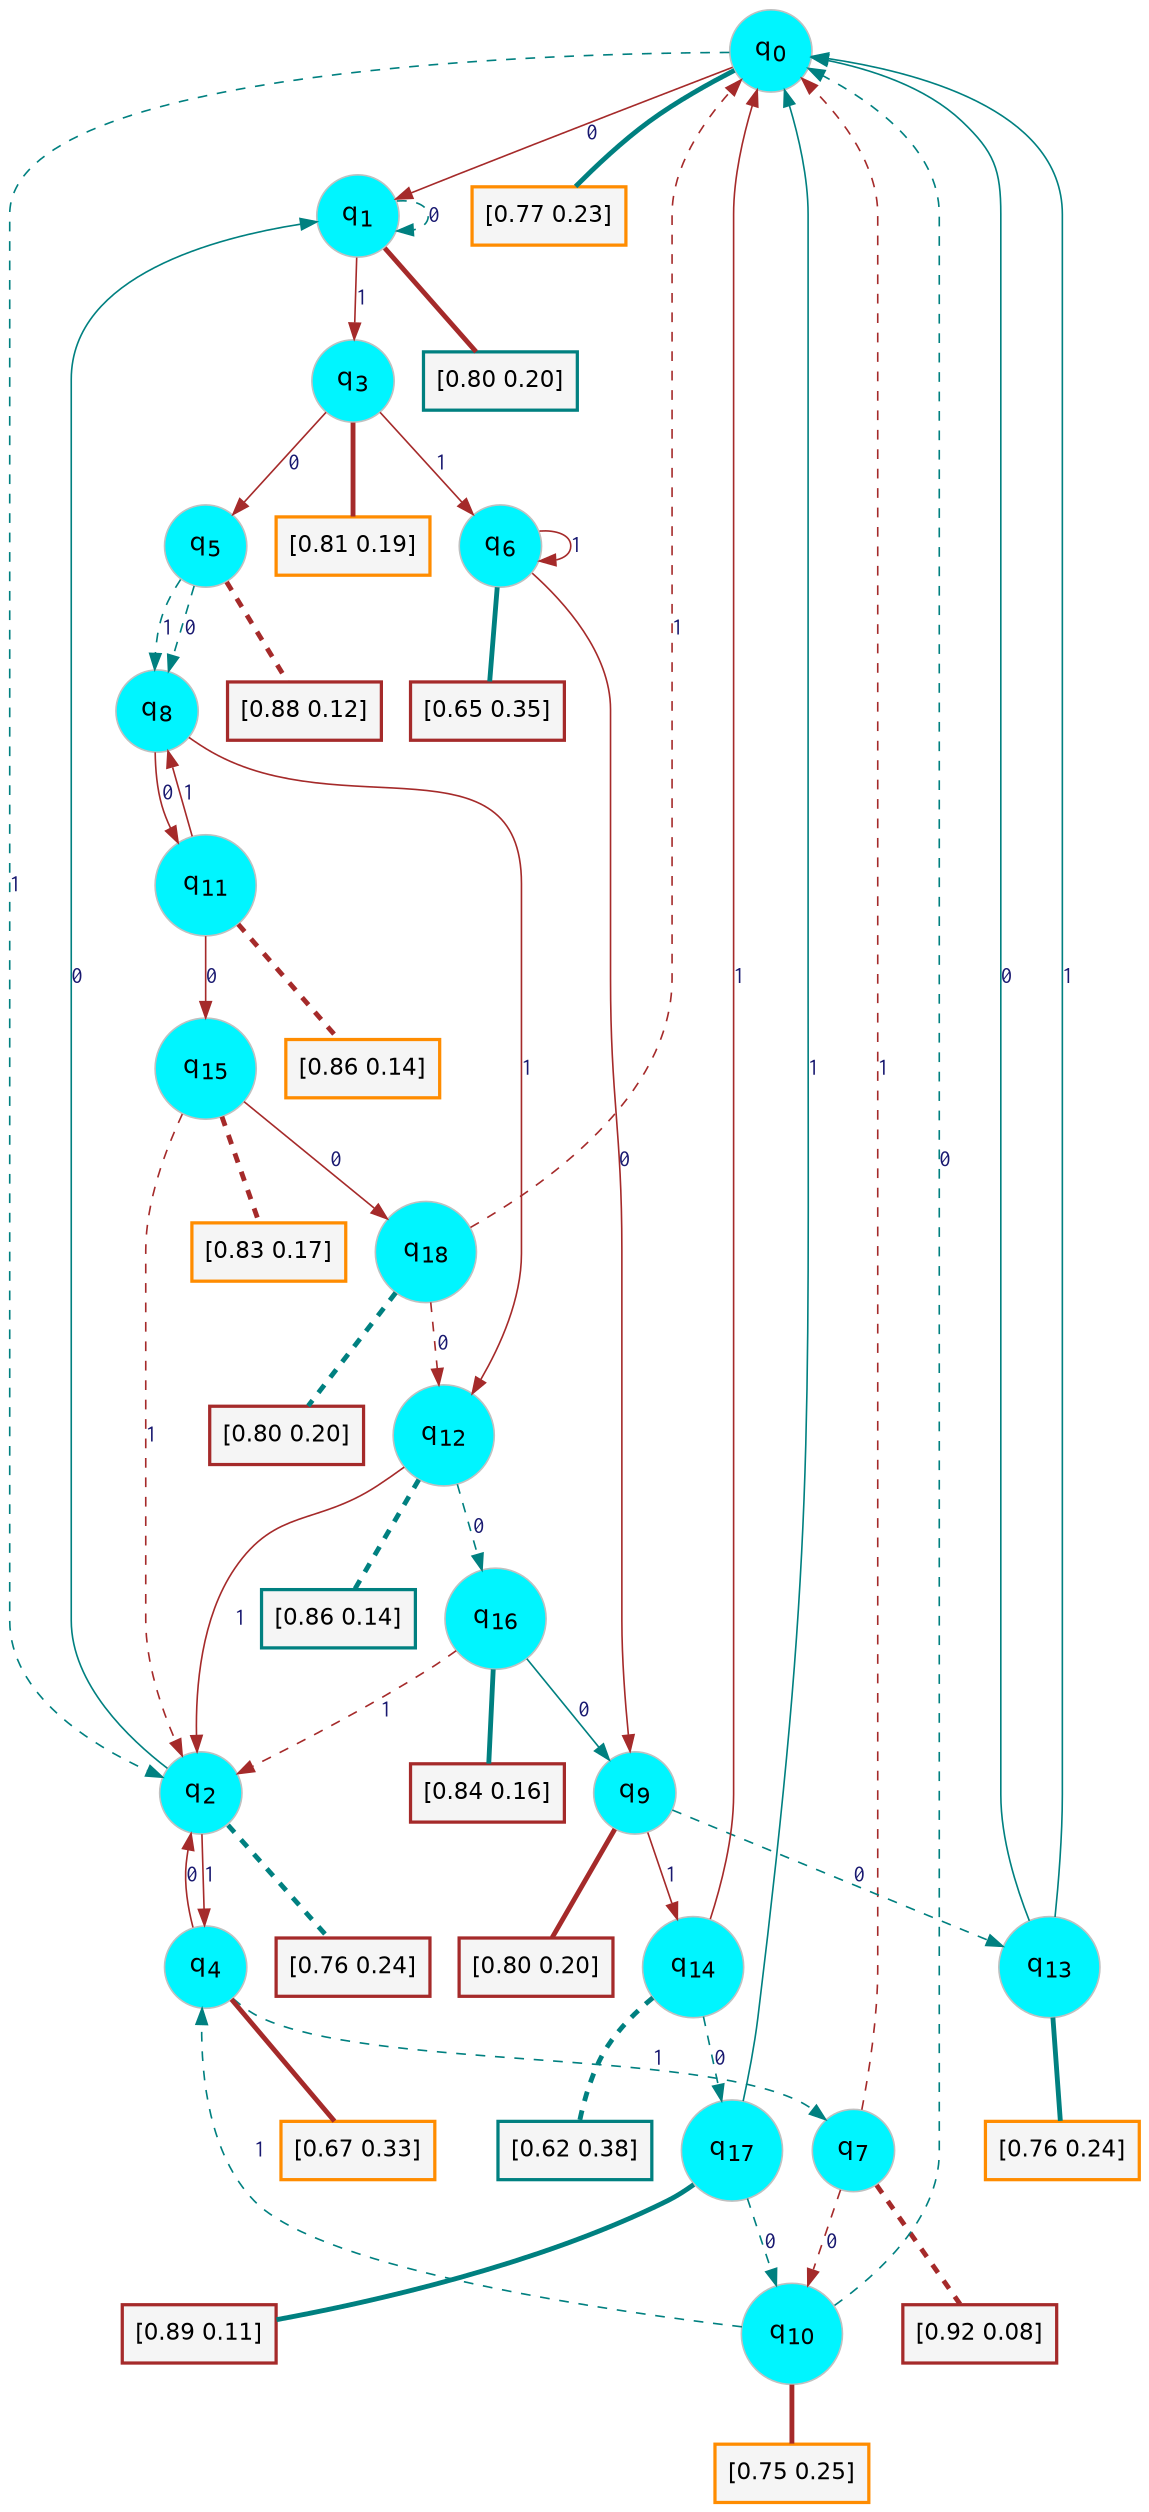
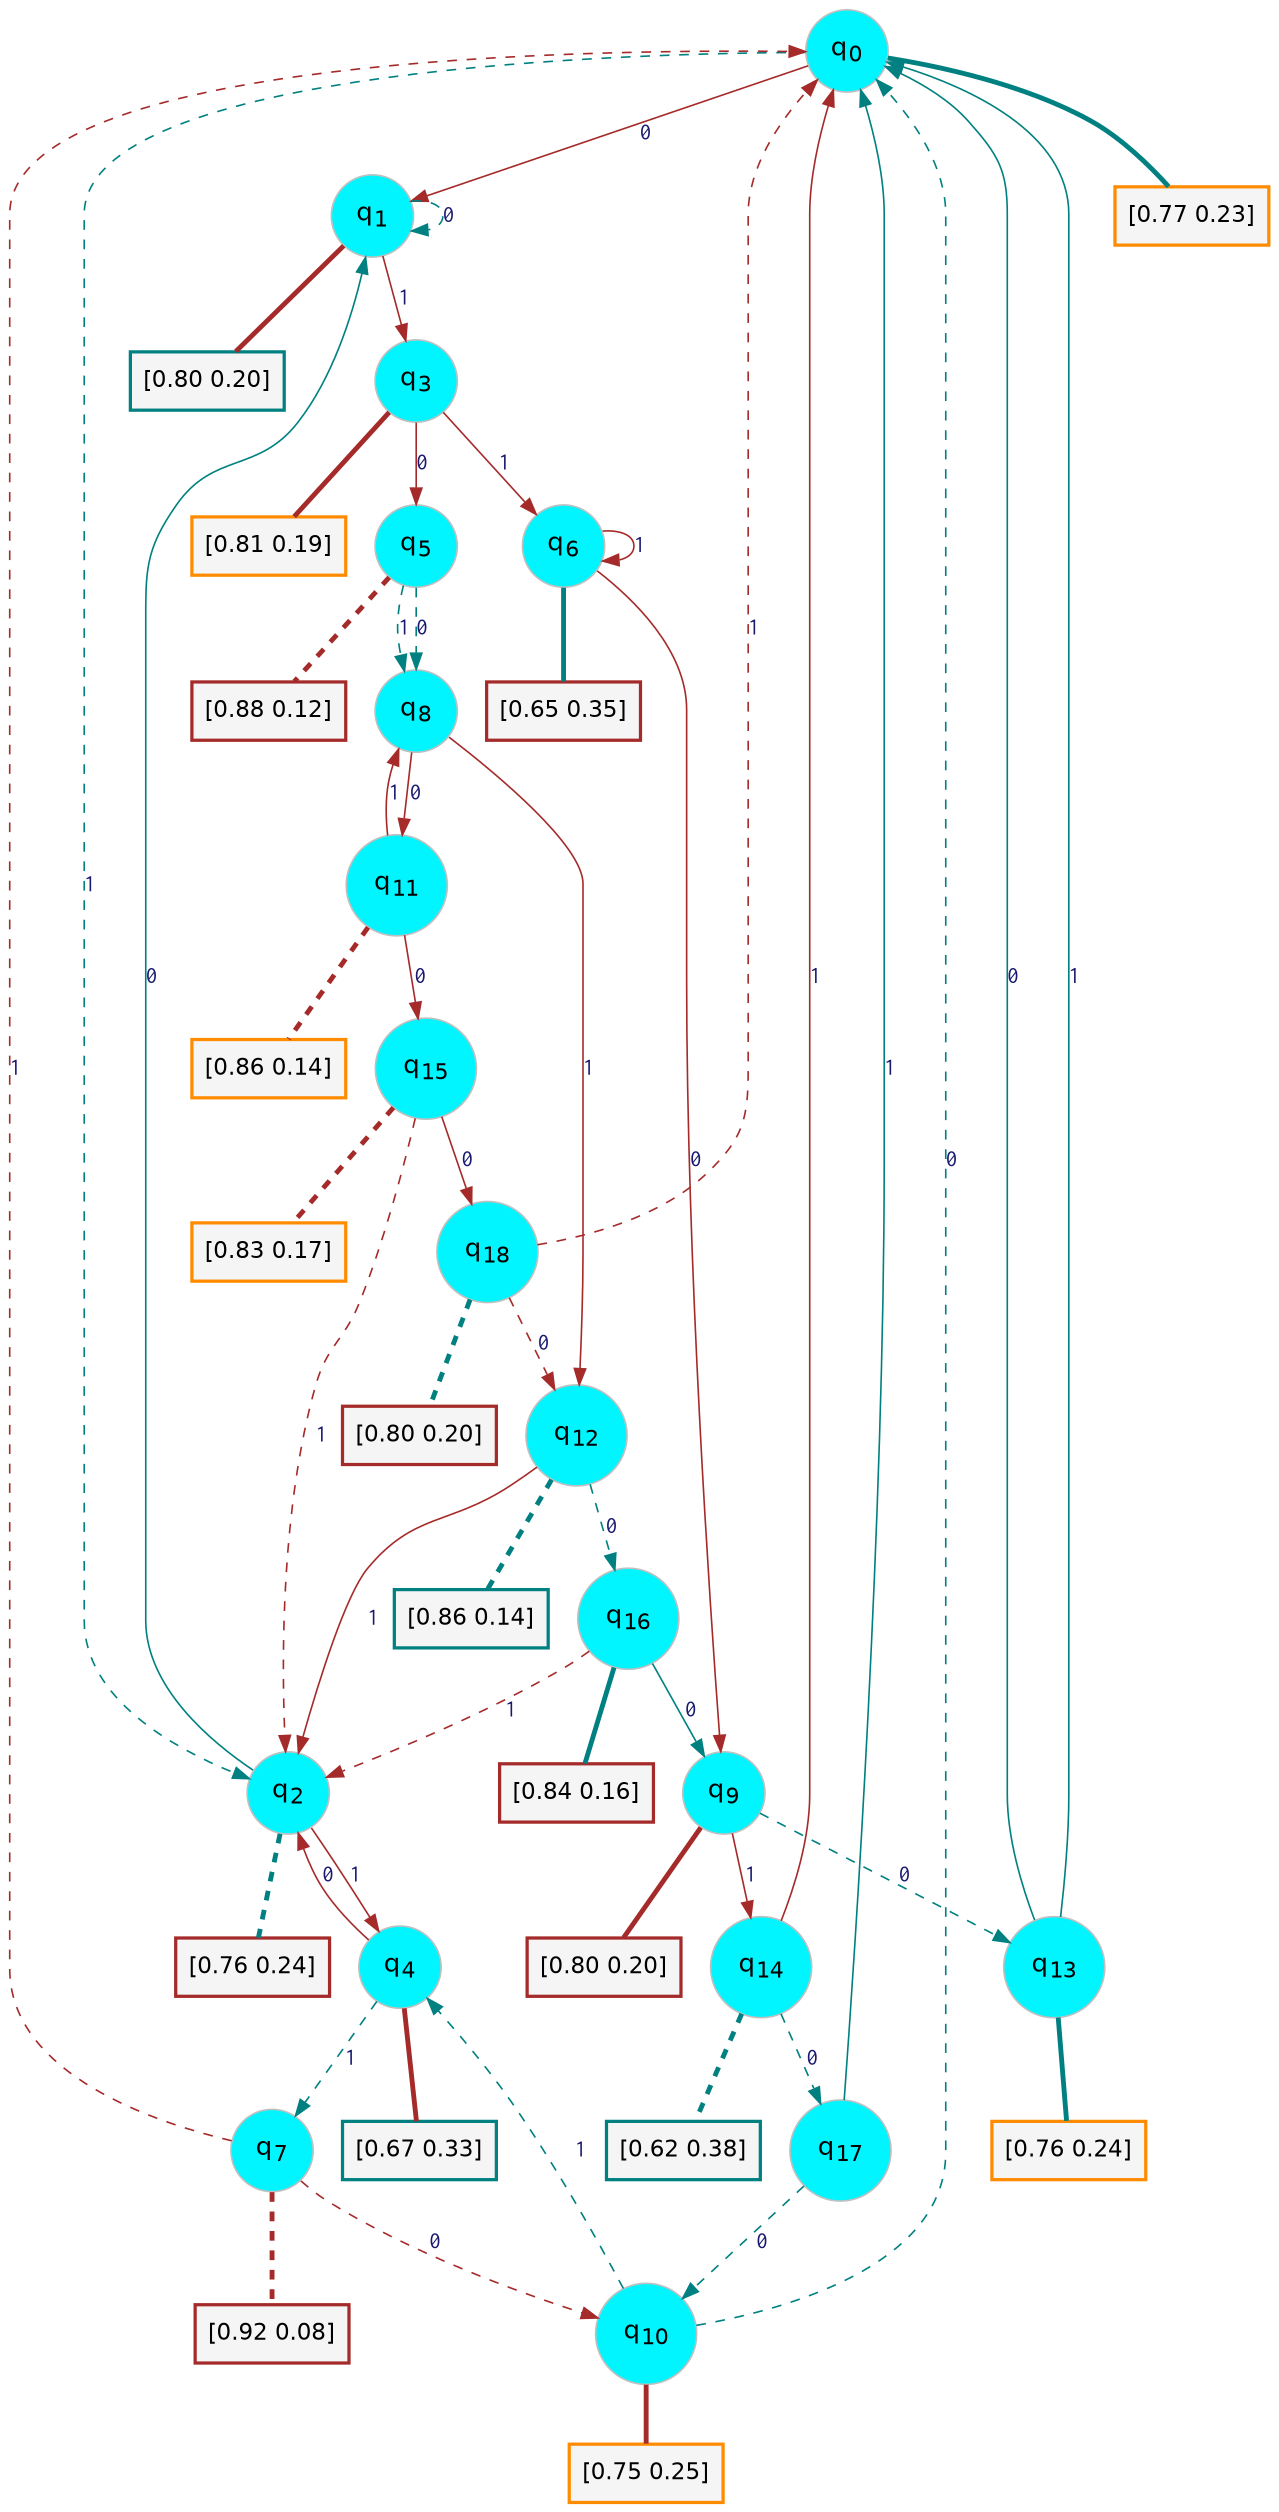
(358, 2151) -> (419, 2151)
(199, 2334) -> none
